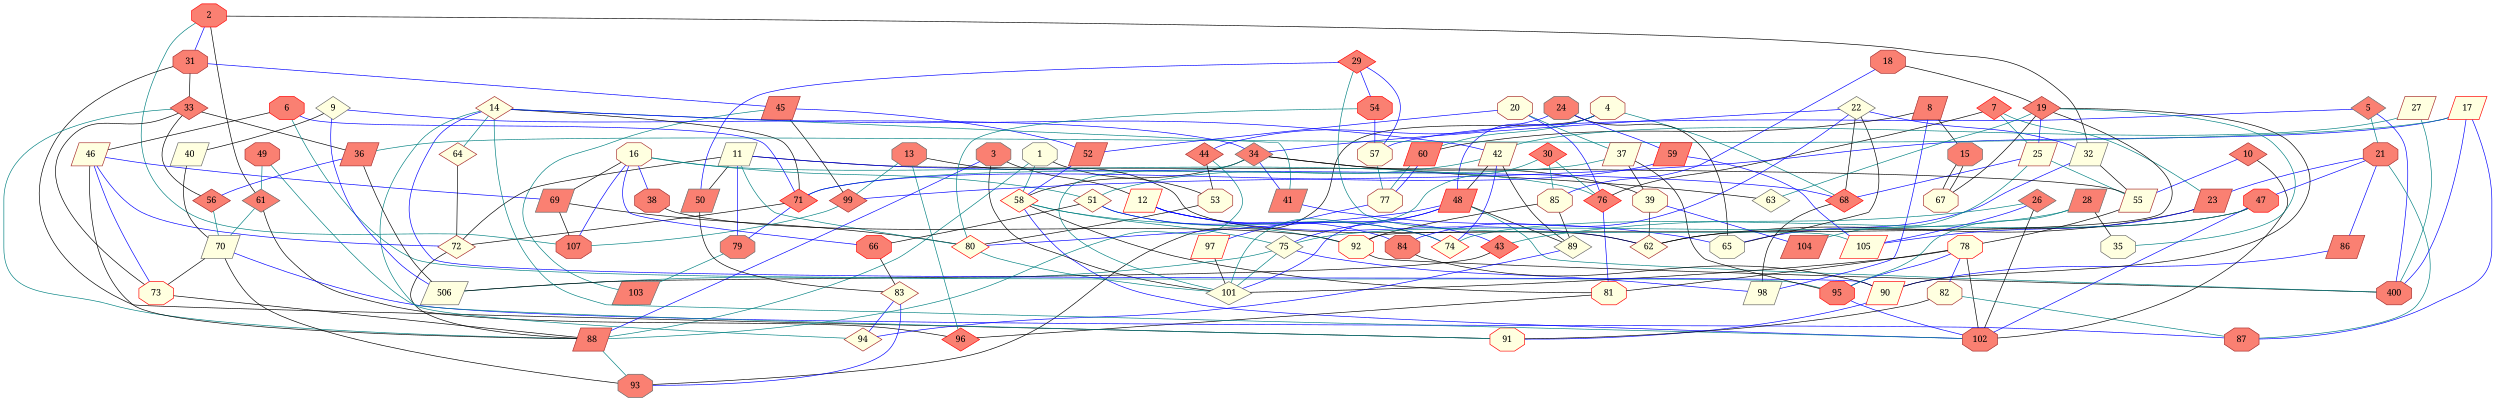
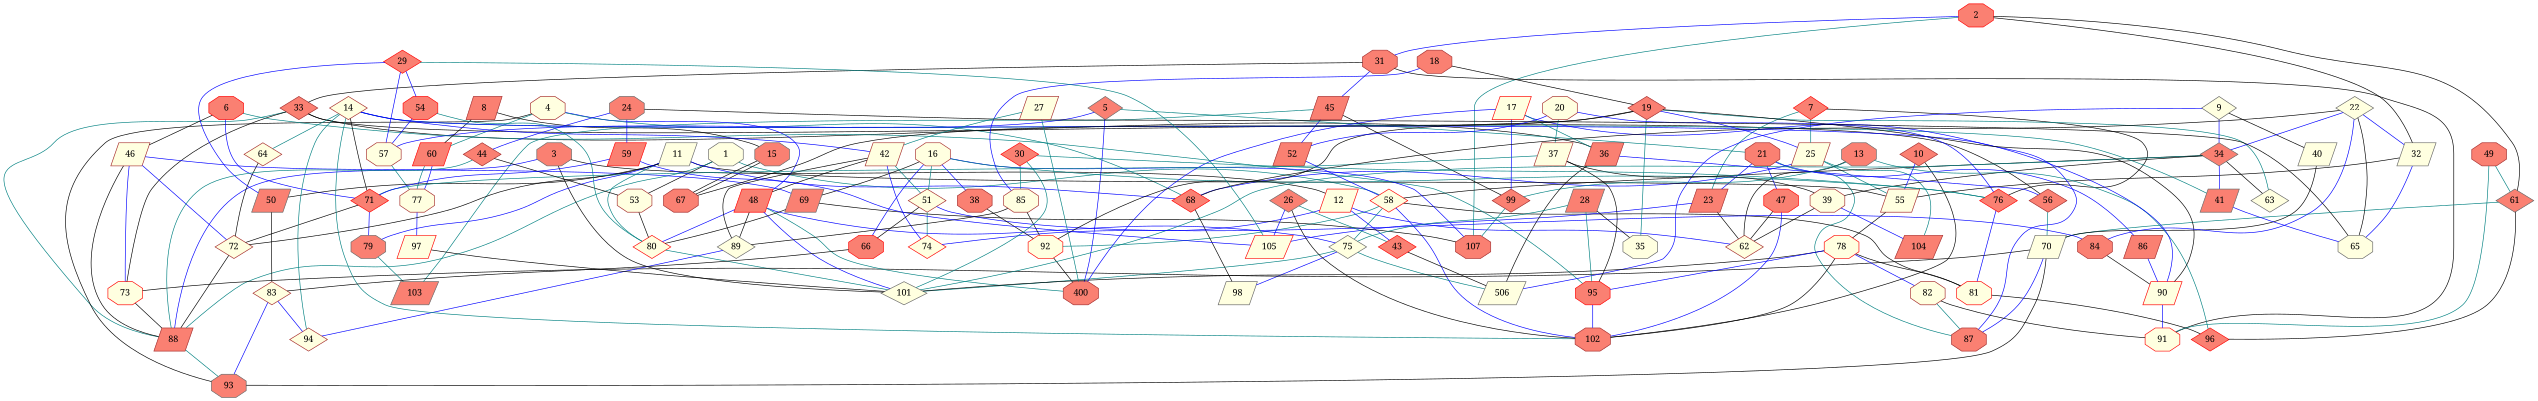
(1941, 201) -> (681, 201)
(1854, 225) -> none
(1899, 247) -> none
